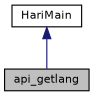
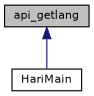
(47, 54) -> (47, 54)
